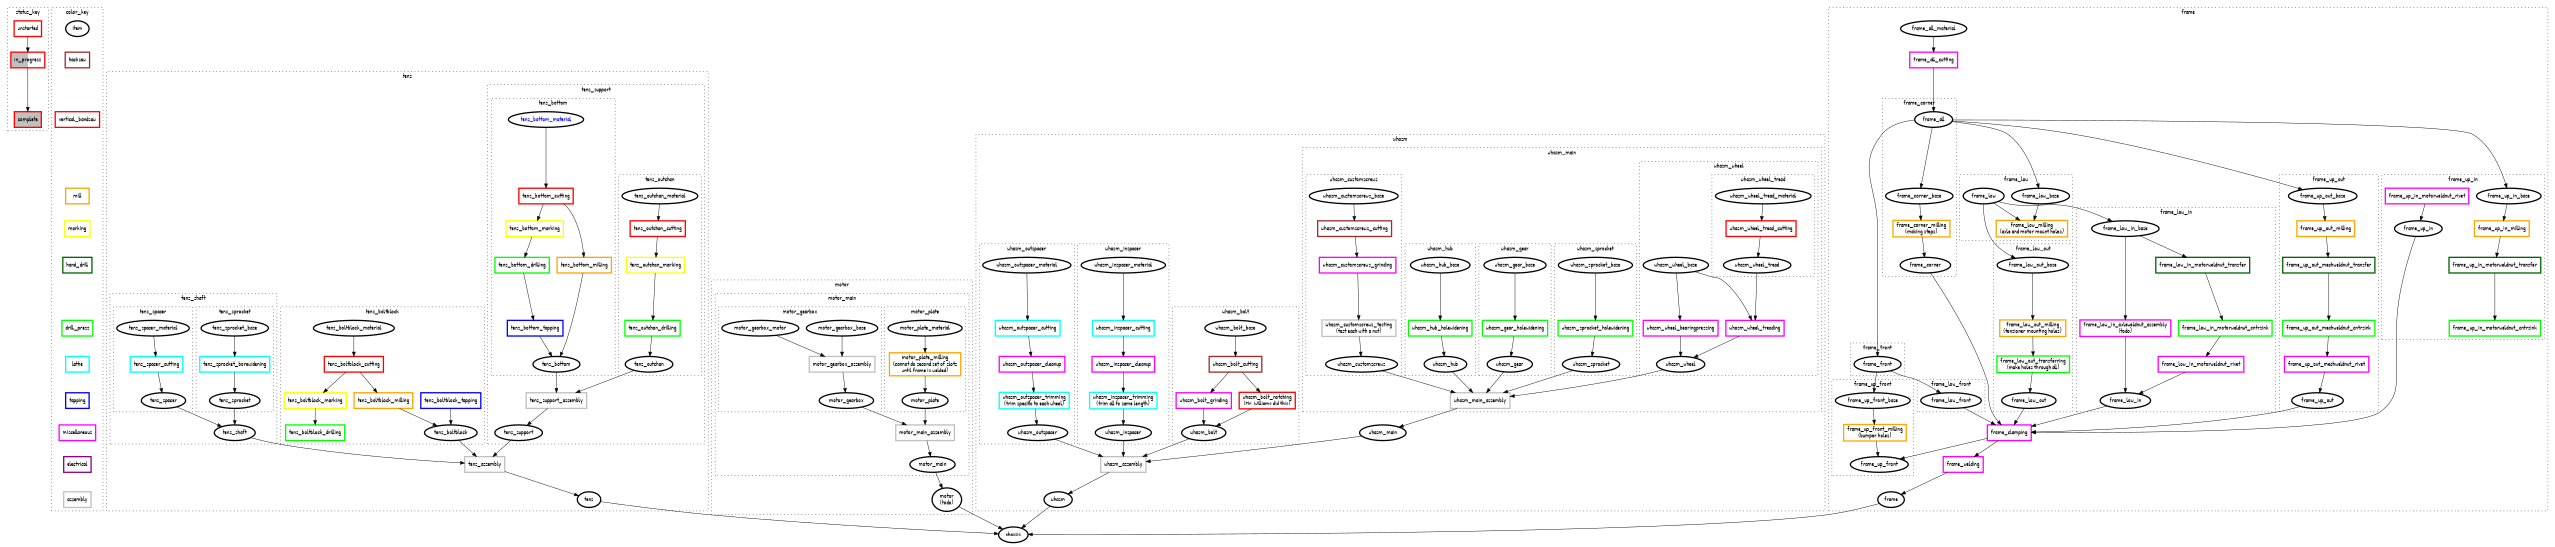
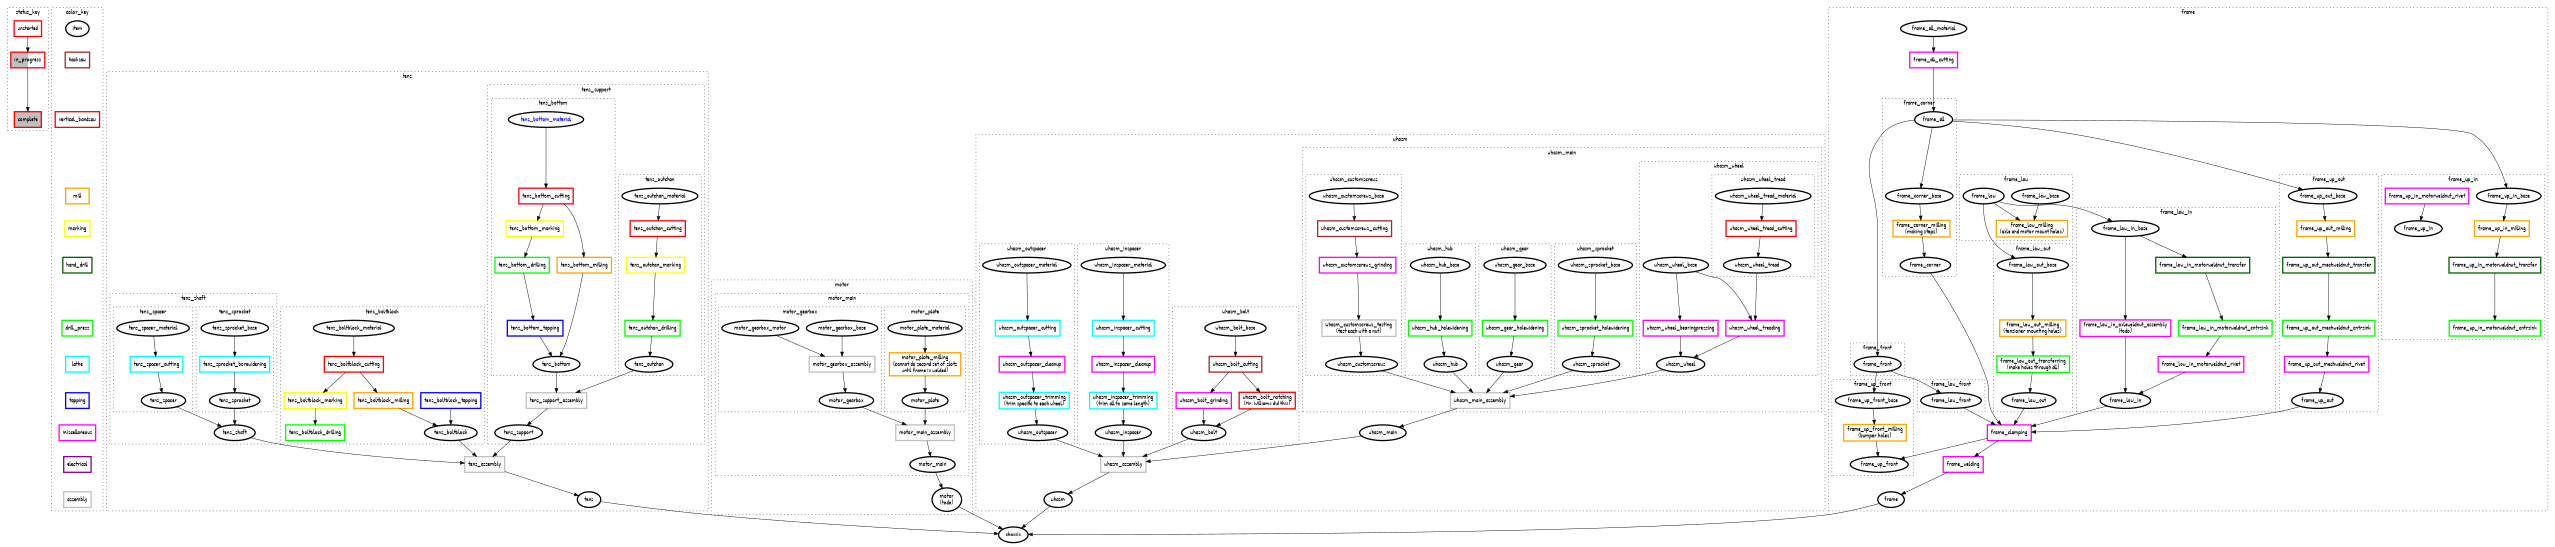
(2008, 135) -> none
(2300, 426) -> none
